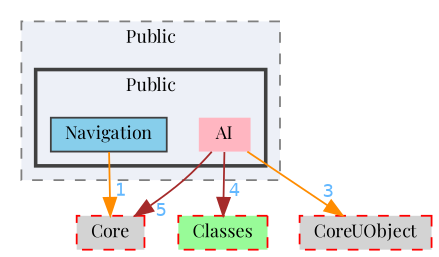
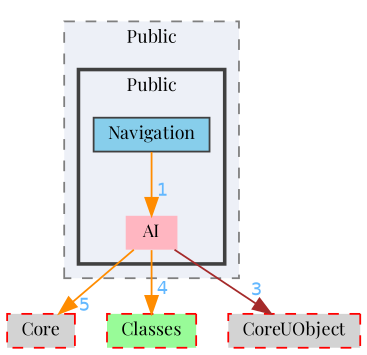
(110, 175) -> (152, 175)
(224, 175) -> (152, 273)
(292, 181) -> (236, 290)
(170, 191) -> (103, 276)
